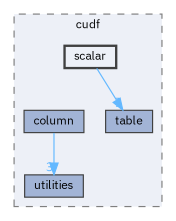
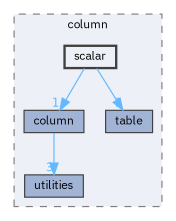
(88, 25) -> (88, 25)
none -> (75, 84)
